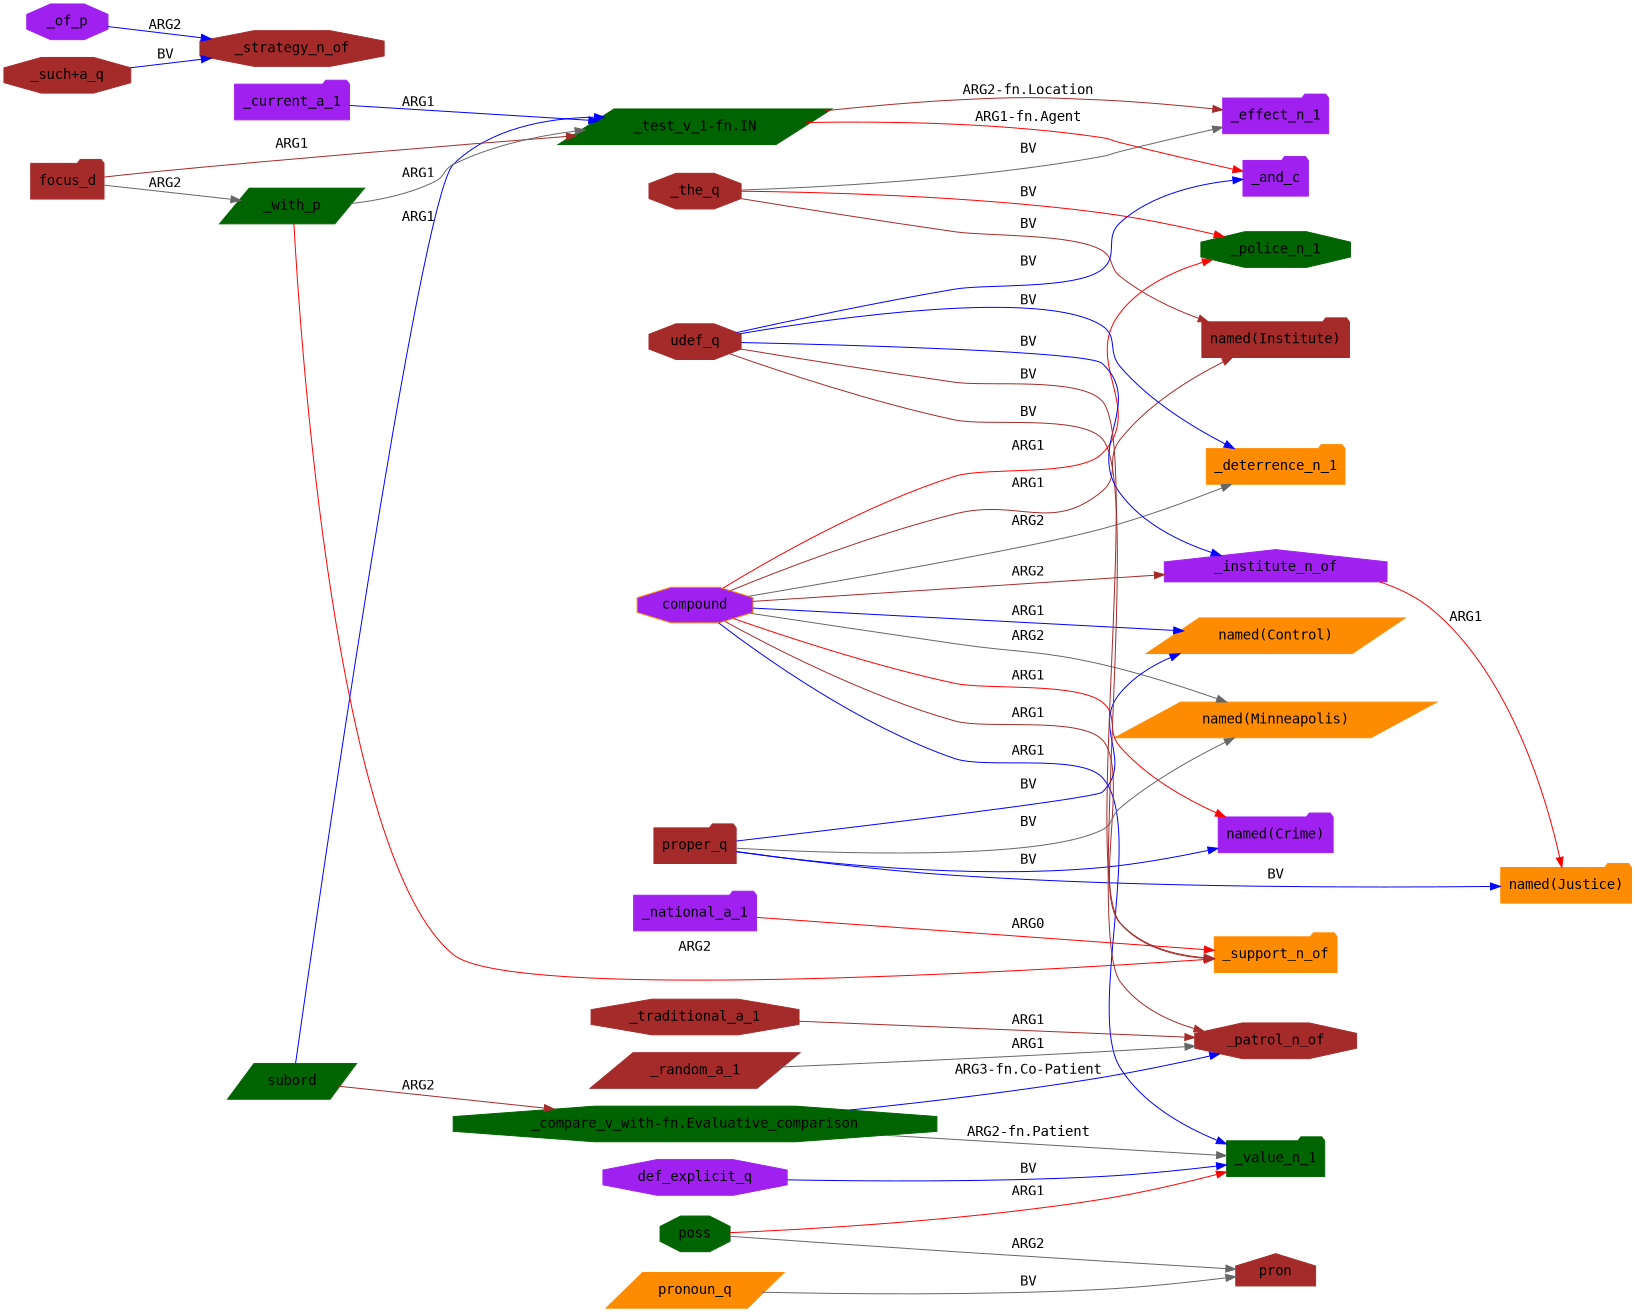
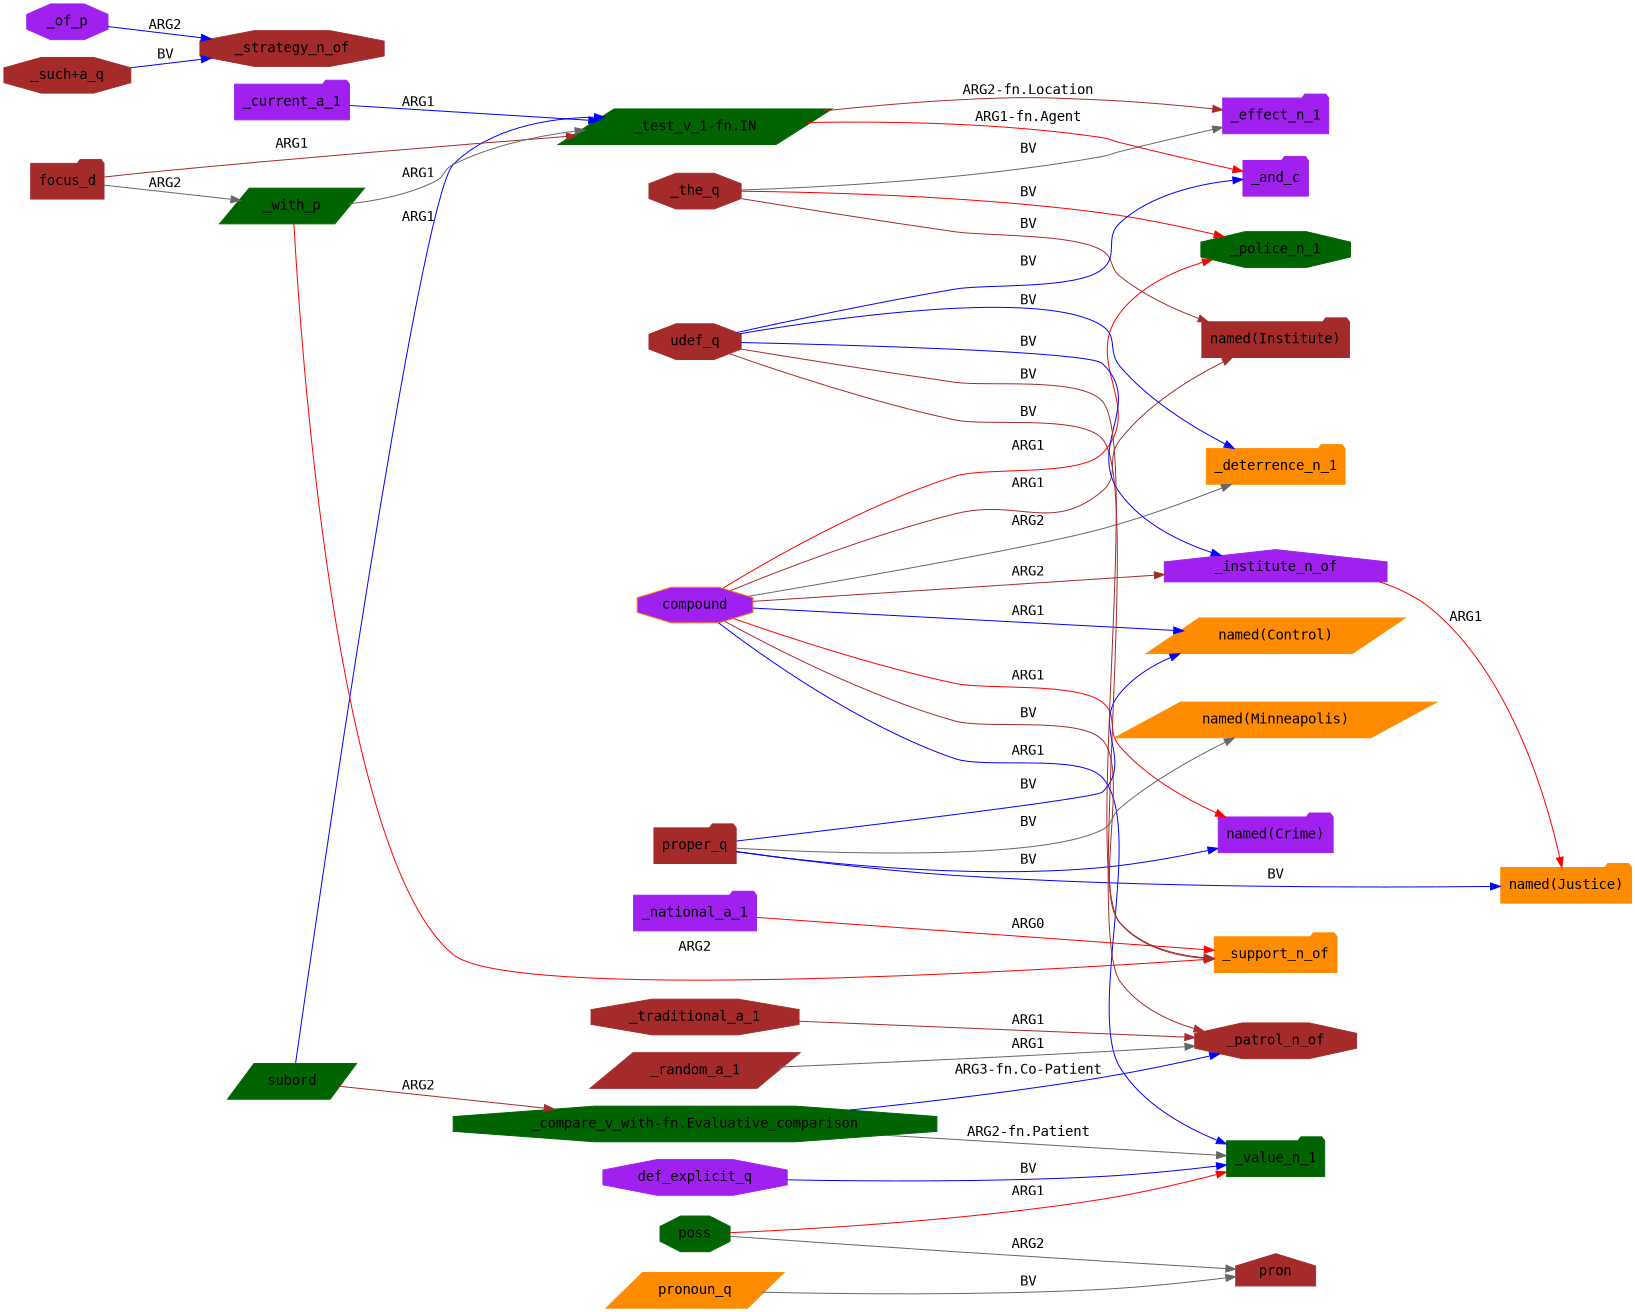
(986, 648) -> none
(1028, 713) -> (1028, 713)
